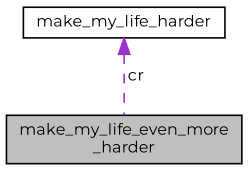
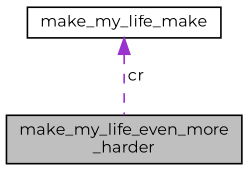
(124, 23) -> (124, 23)
